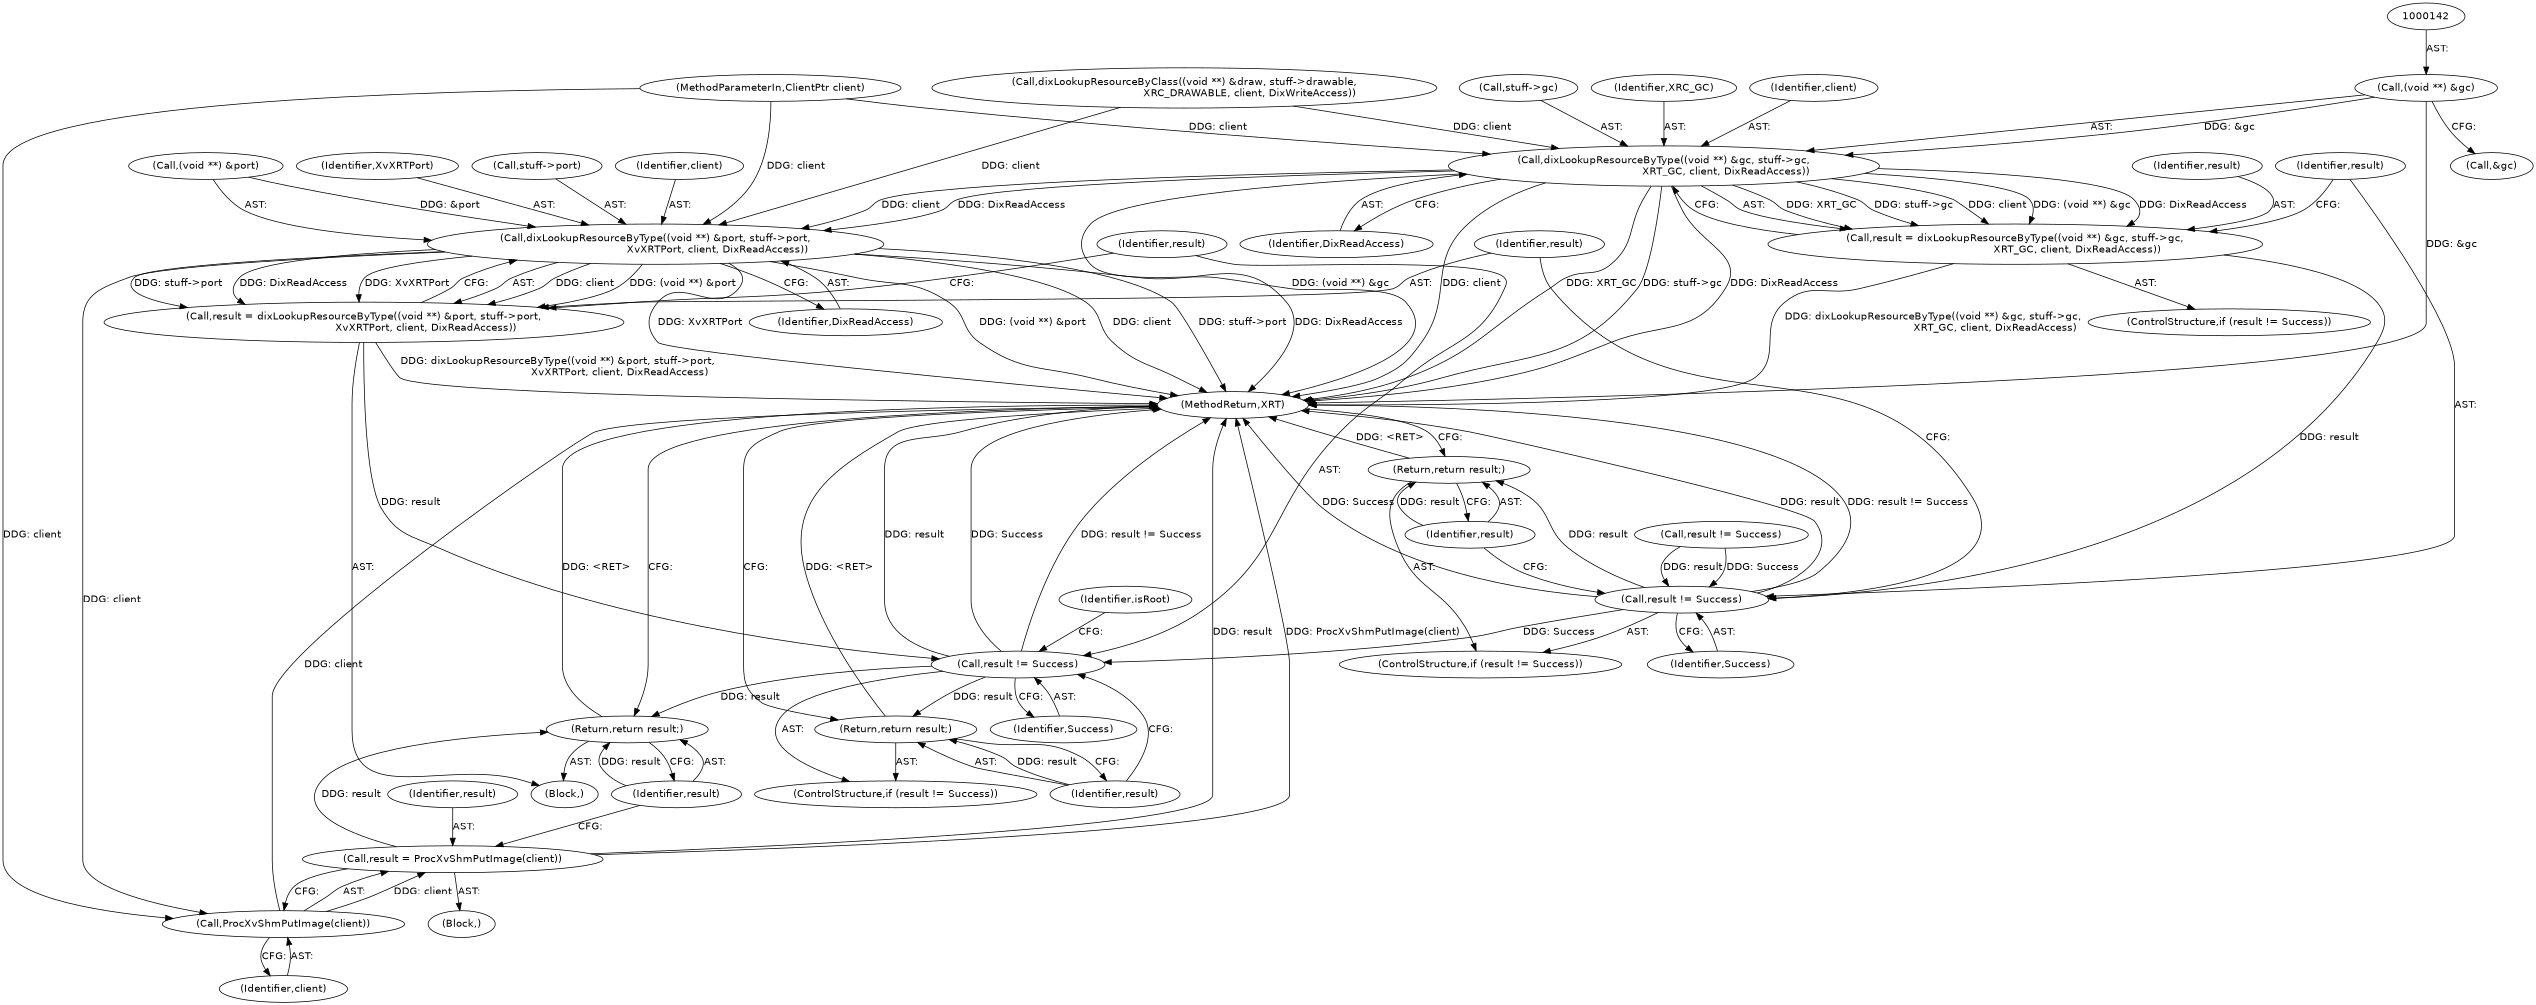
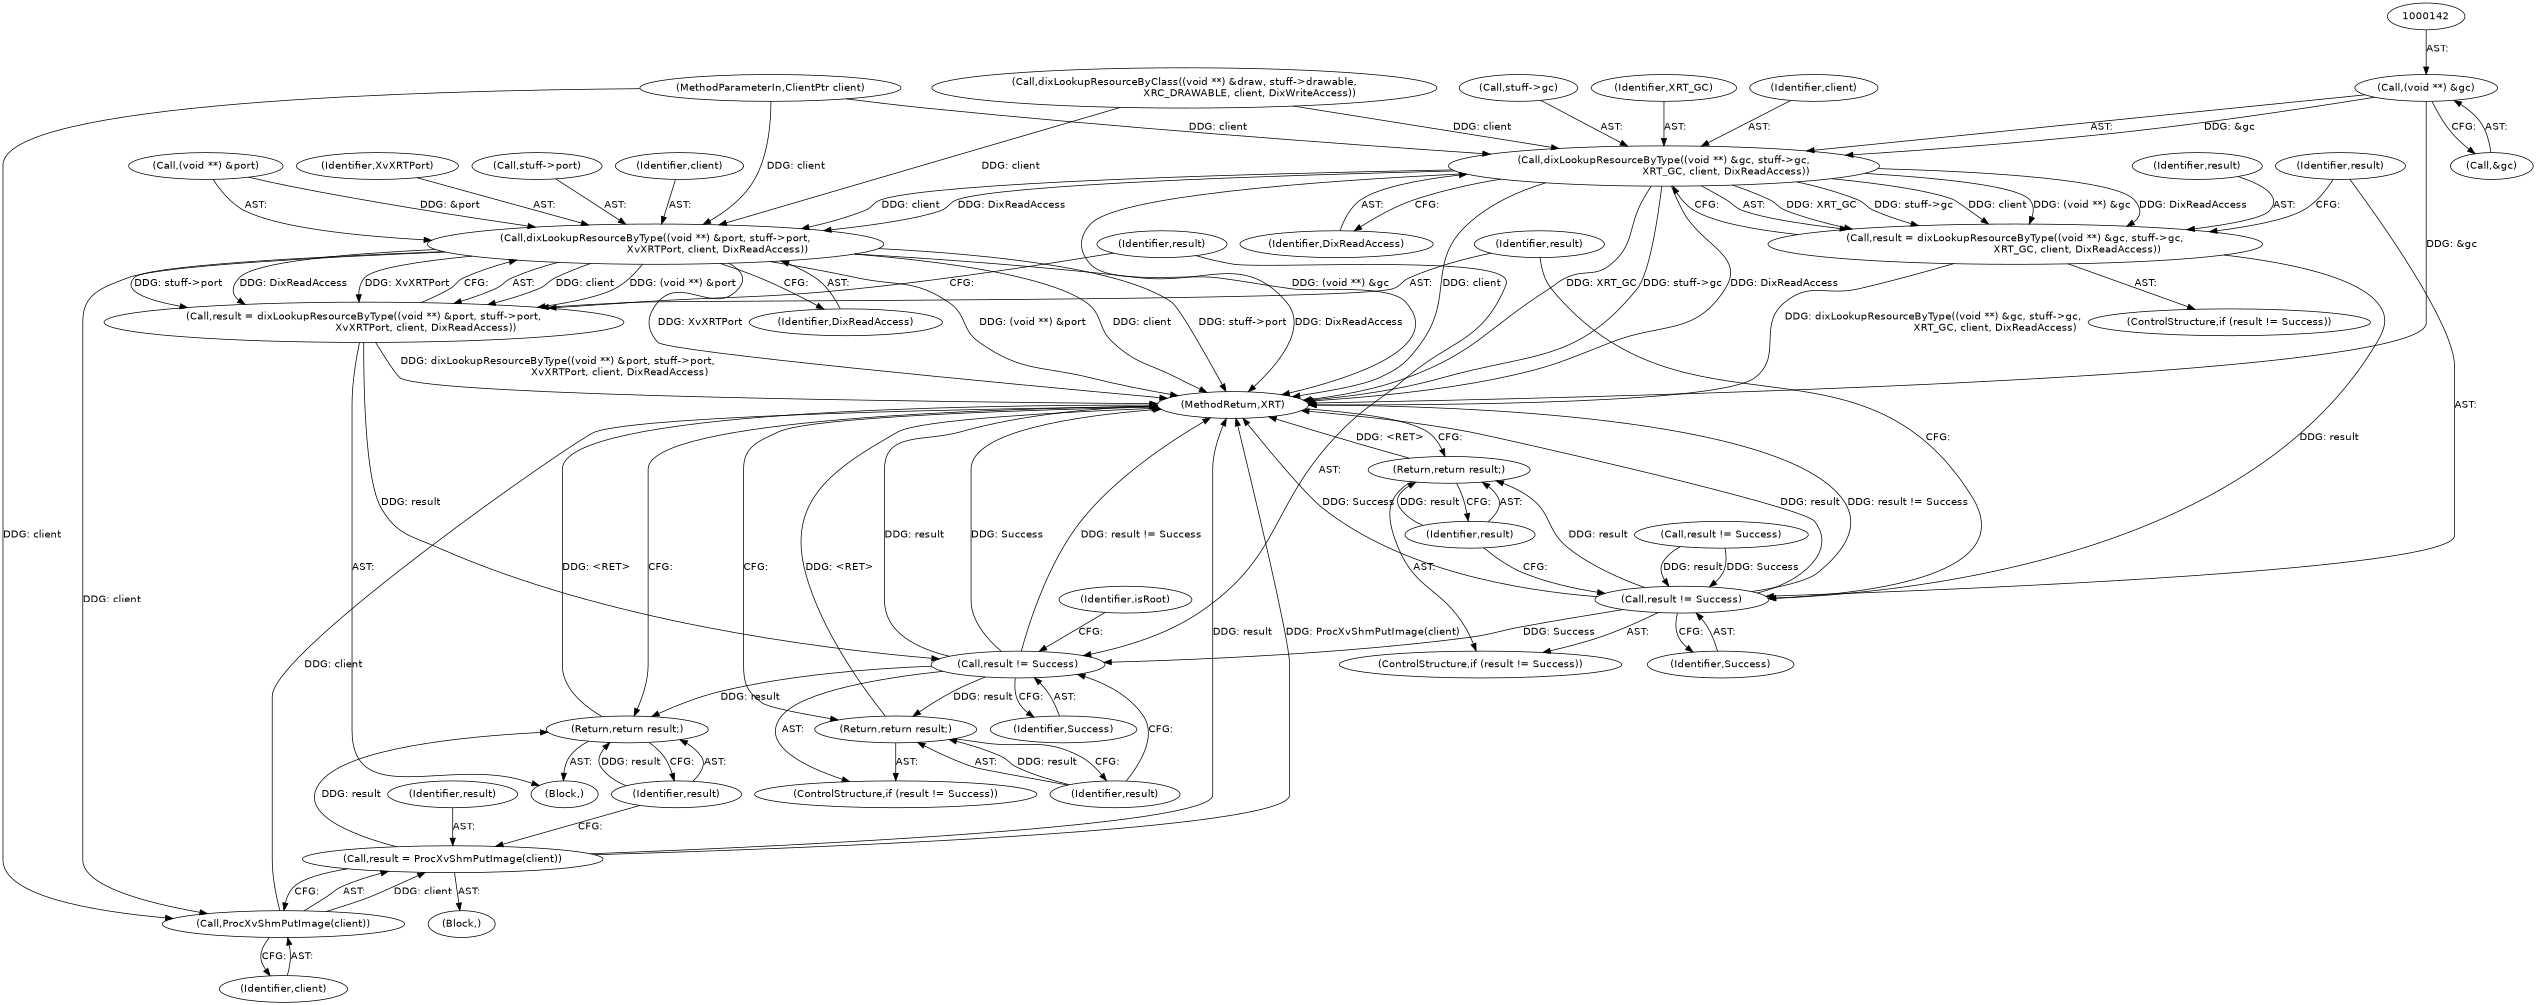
(1664, 88) -> (1664, 88)
none -> (2482, 125)
